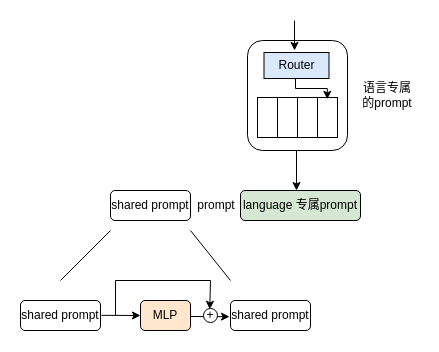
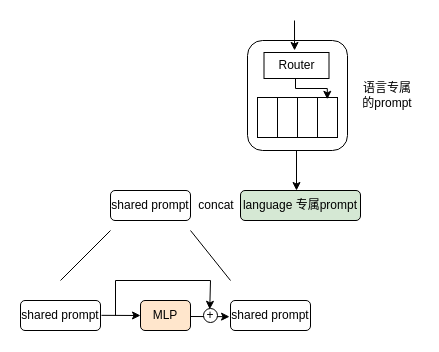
(297, 66) -> (297, 66)
(217, 206) -> (217, 206)
